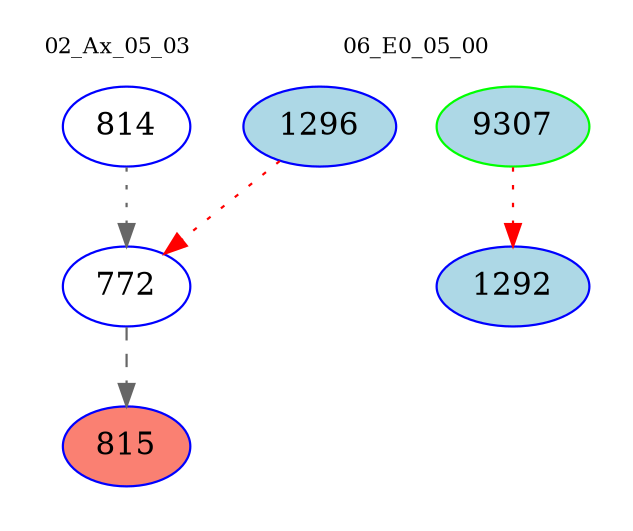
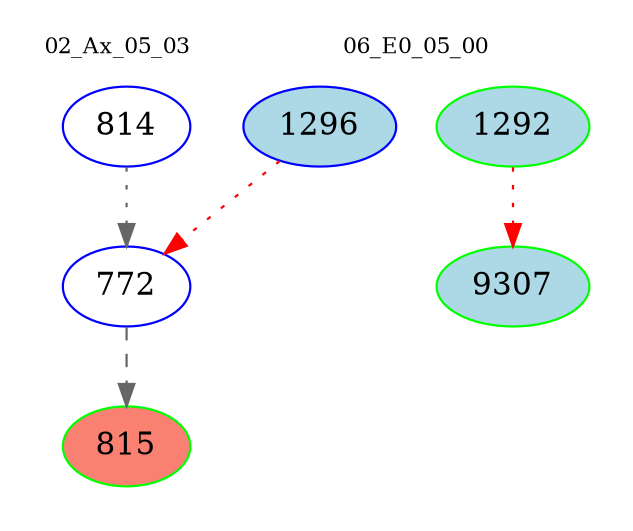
(513, 196) -> (513, 196)
(513, 286) -> (513, 127)
(127, 446) -> (127, 446)
